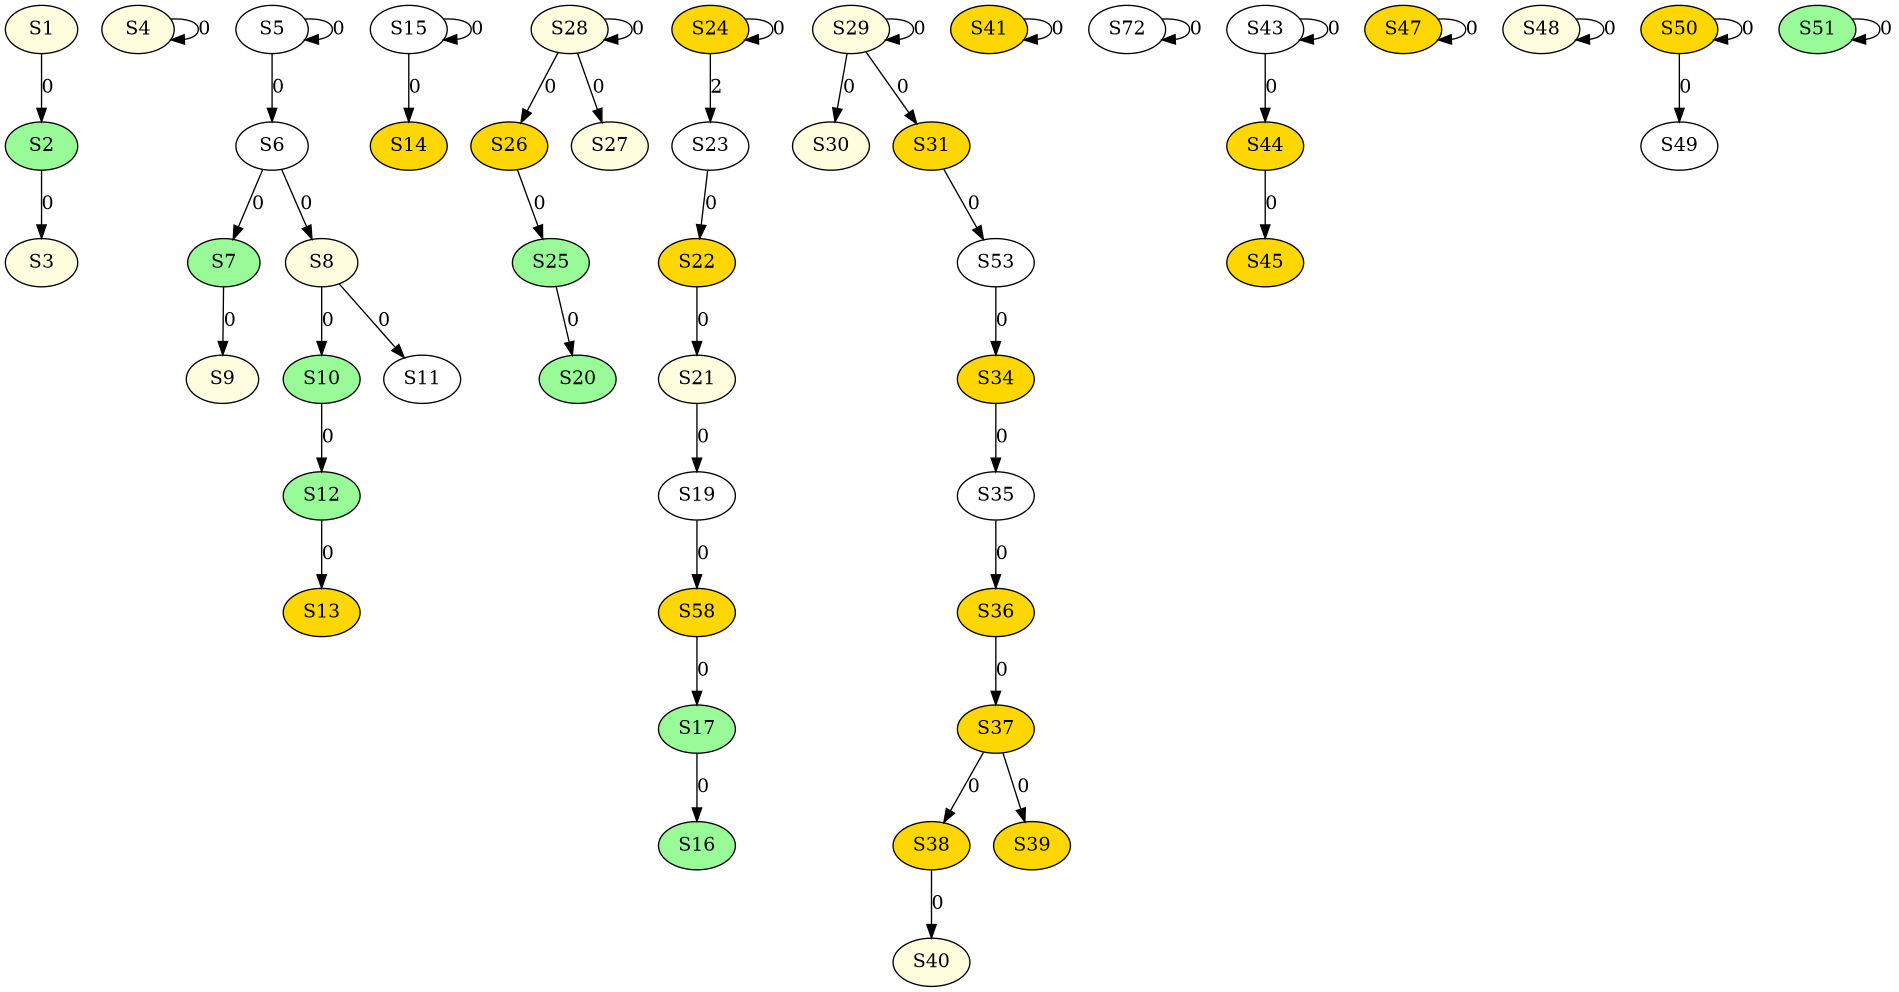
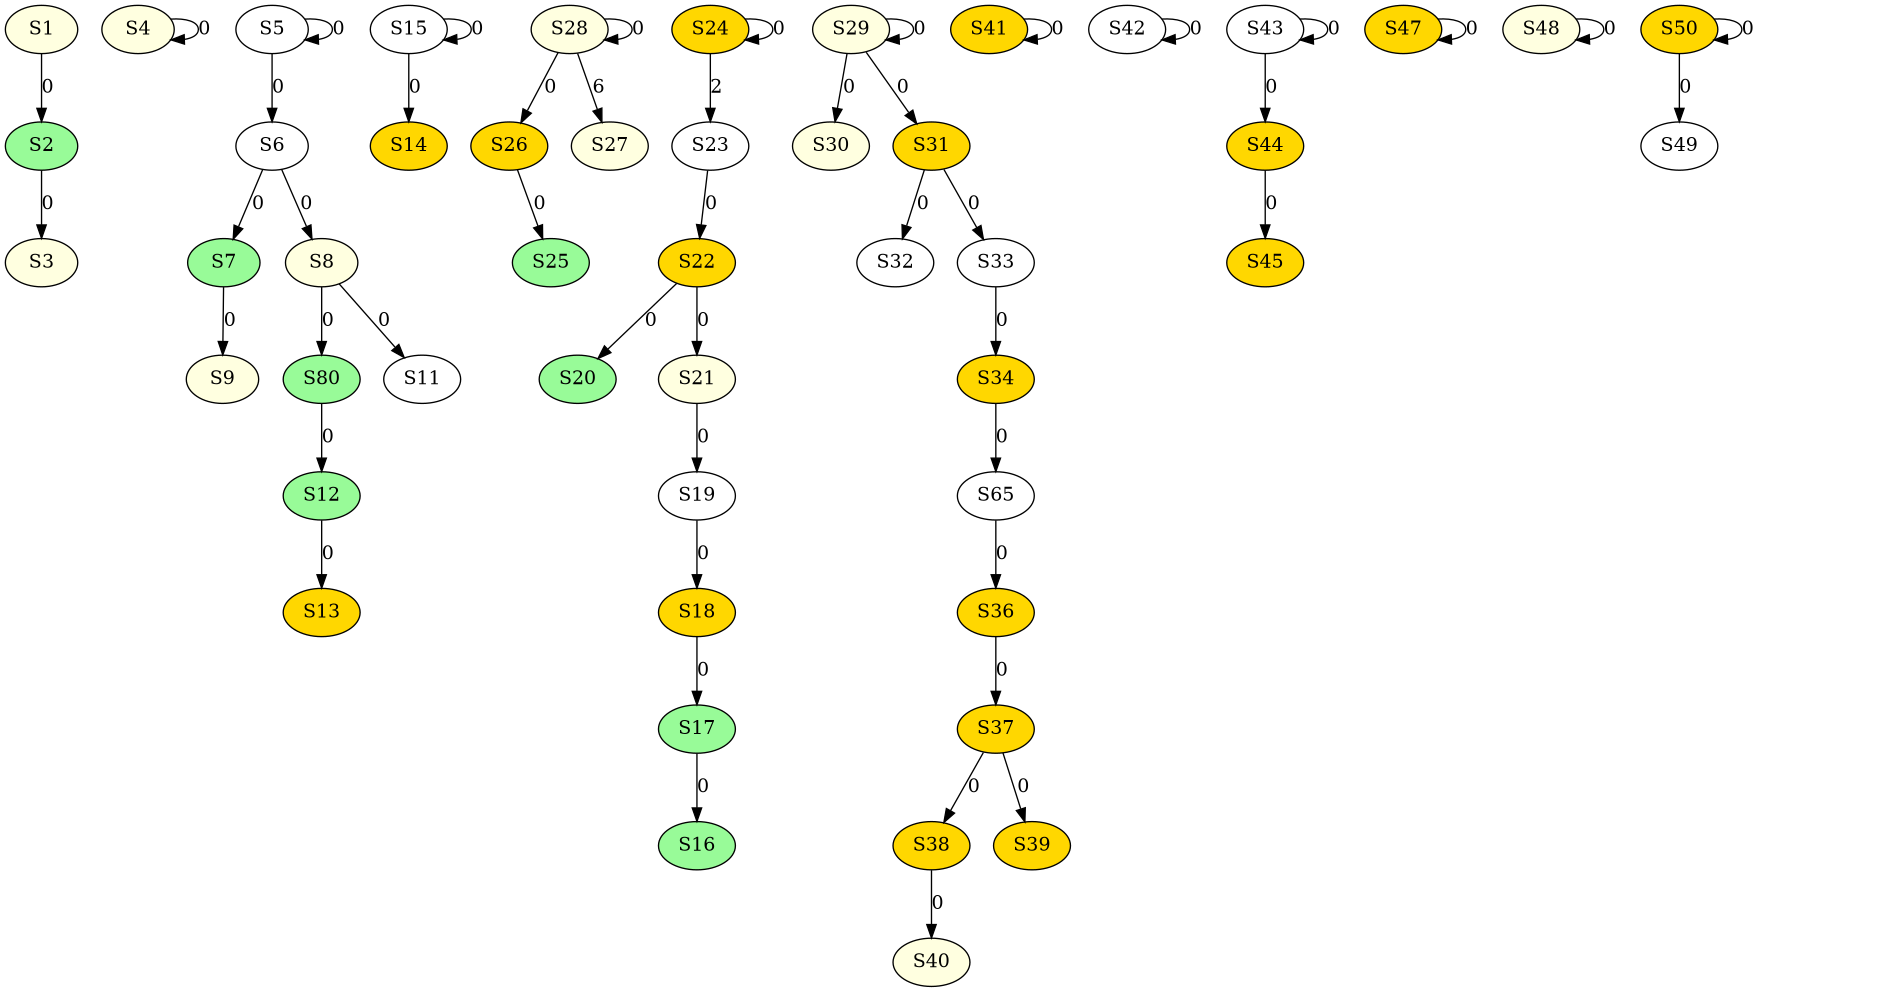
(1127, 29) -> (1127, 29)
(1817, 29) -> none
(599, 88) -> (599, 88)
none -> (895, 263)
(996, 263) -> (996, 263)
(563, 314) -> (642, 316)
(322, 379) -> (322, 379)
(996, 496) -> (996, 496)
(697, 613) -> (697, 613)
